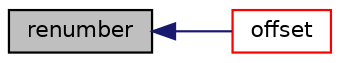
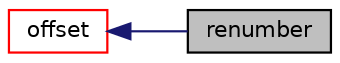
(204, 31) -> (159, 31)
